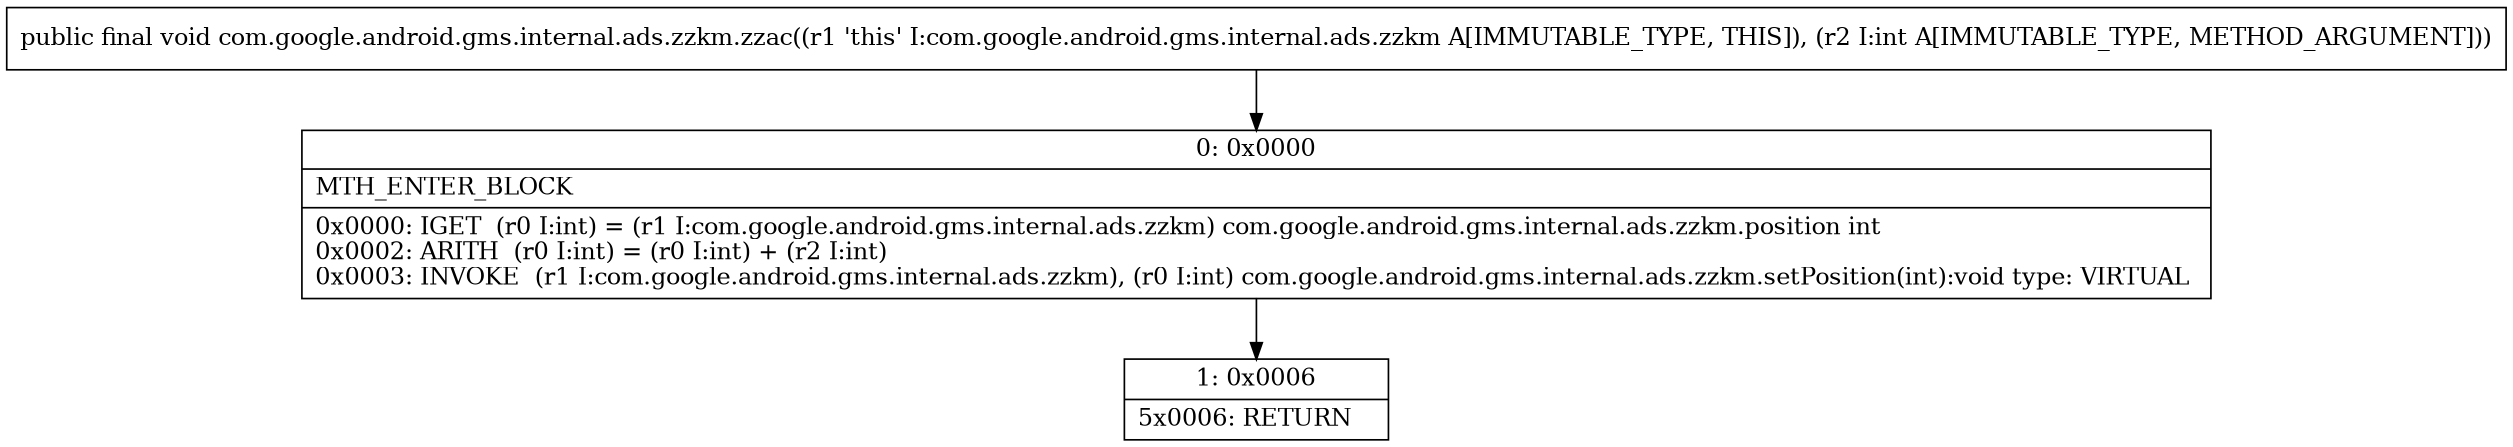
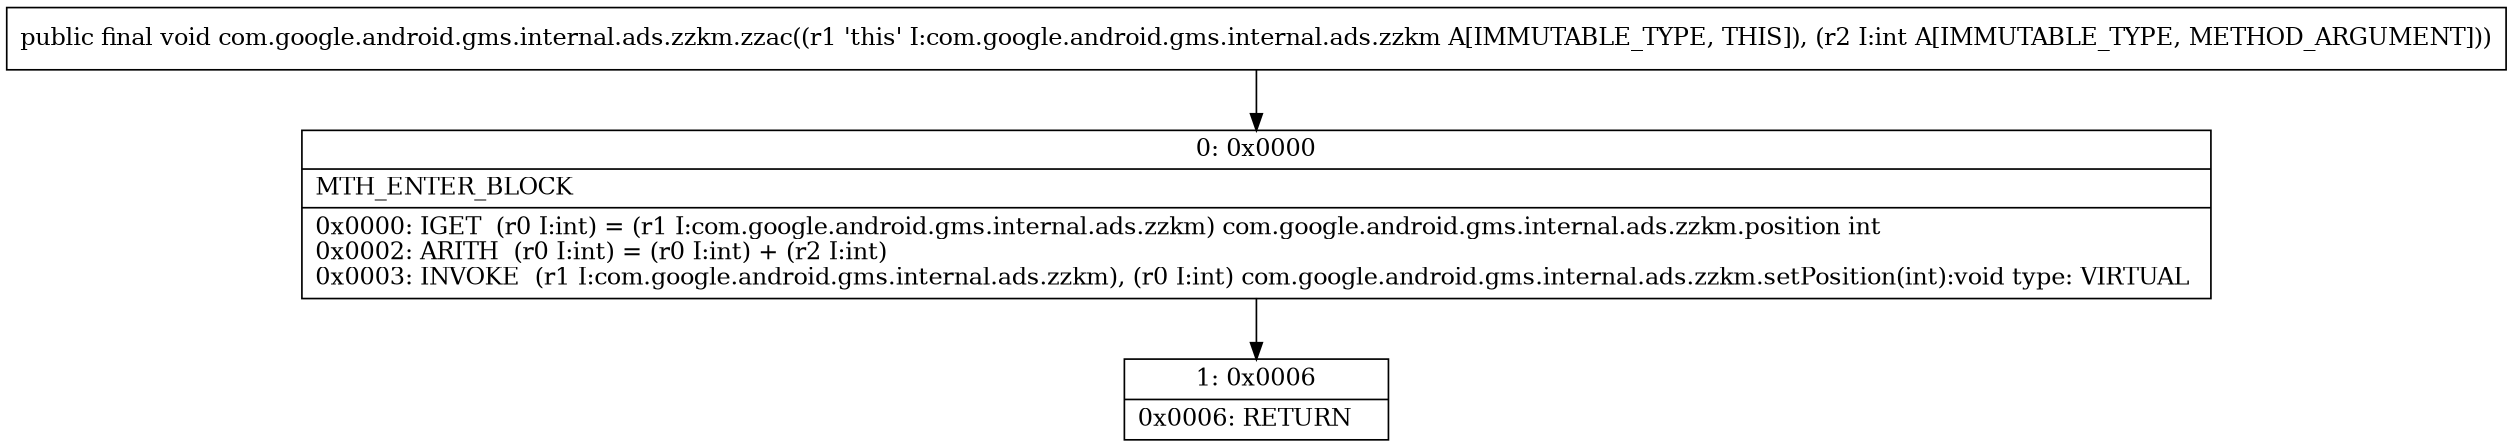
(1256, 419) -> (1256, 419)
